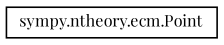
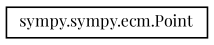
(112, 23) -> (107, 23)
